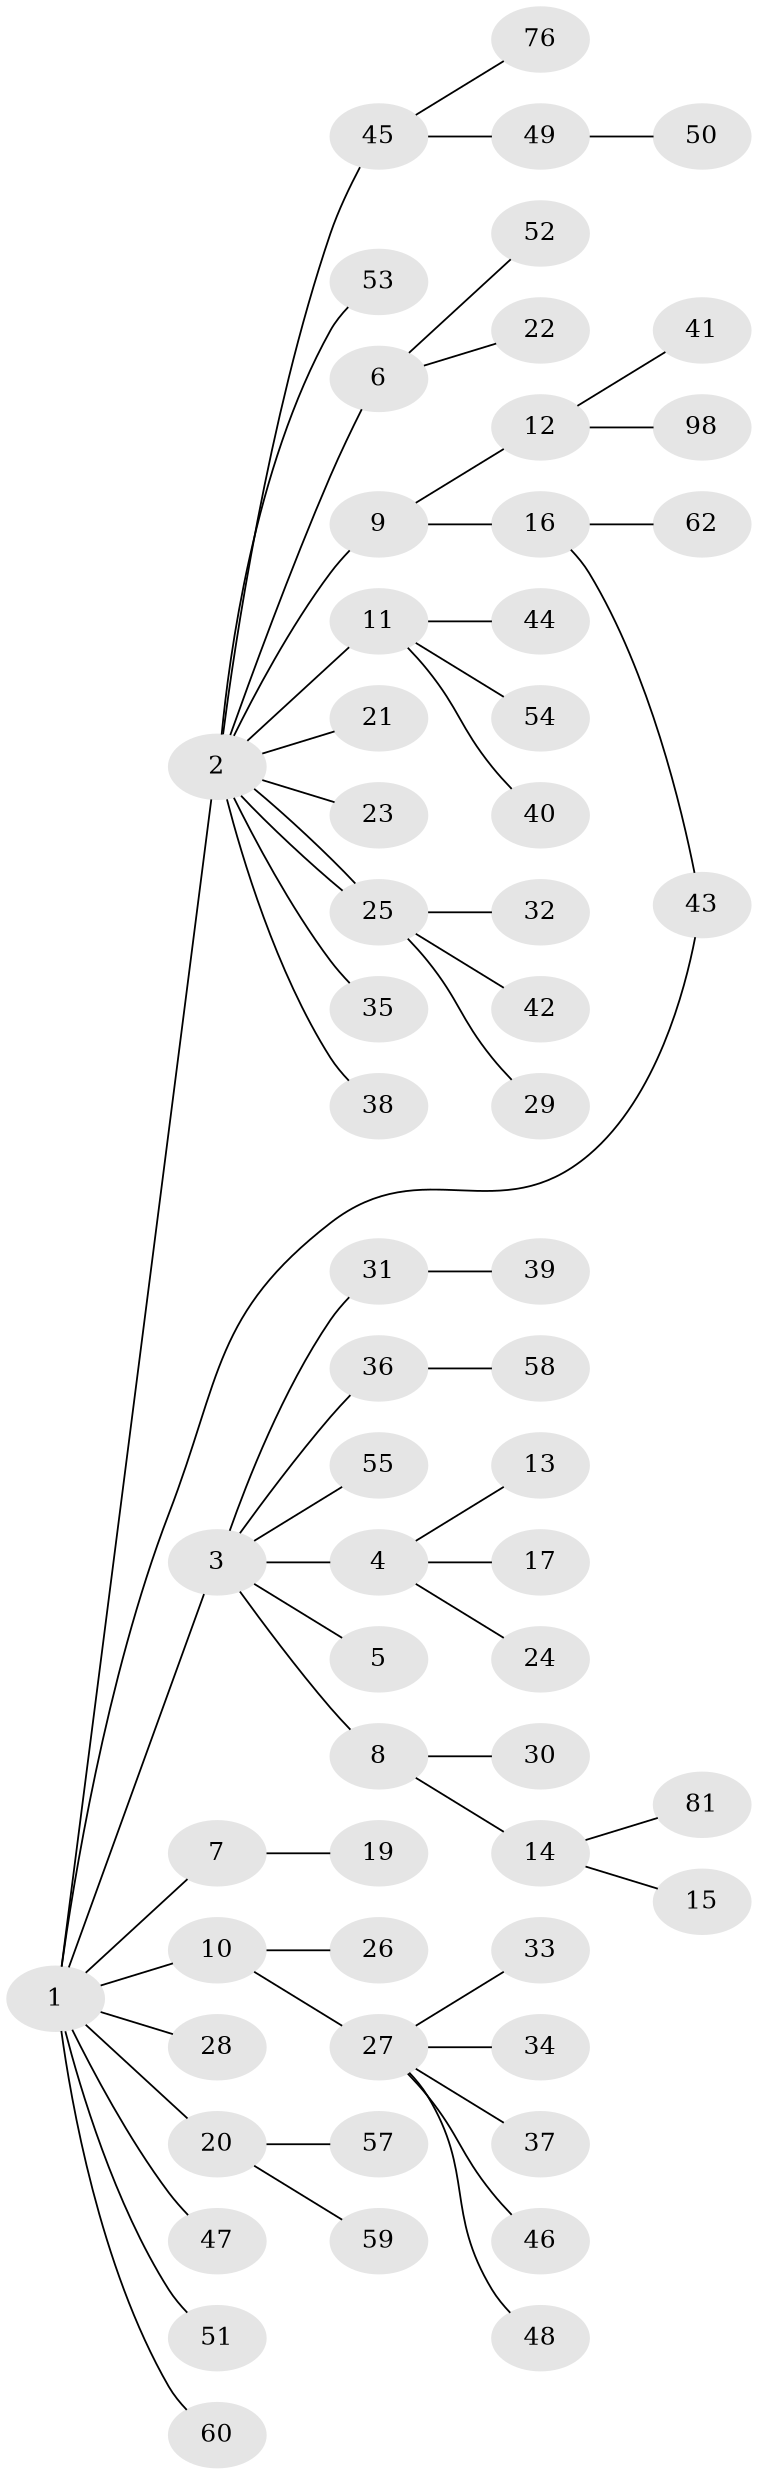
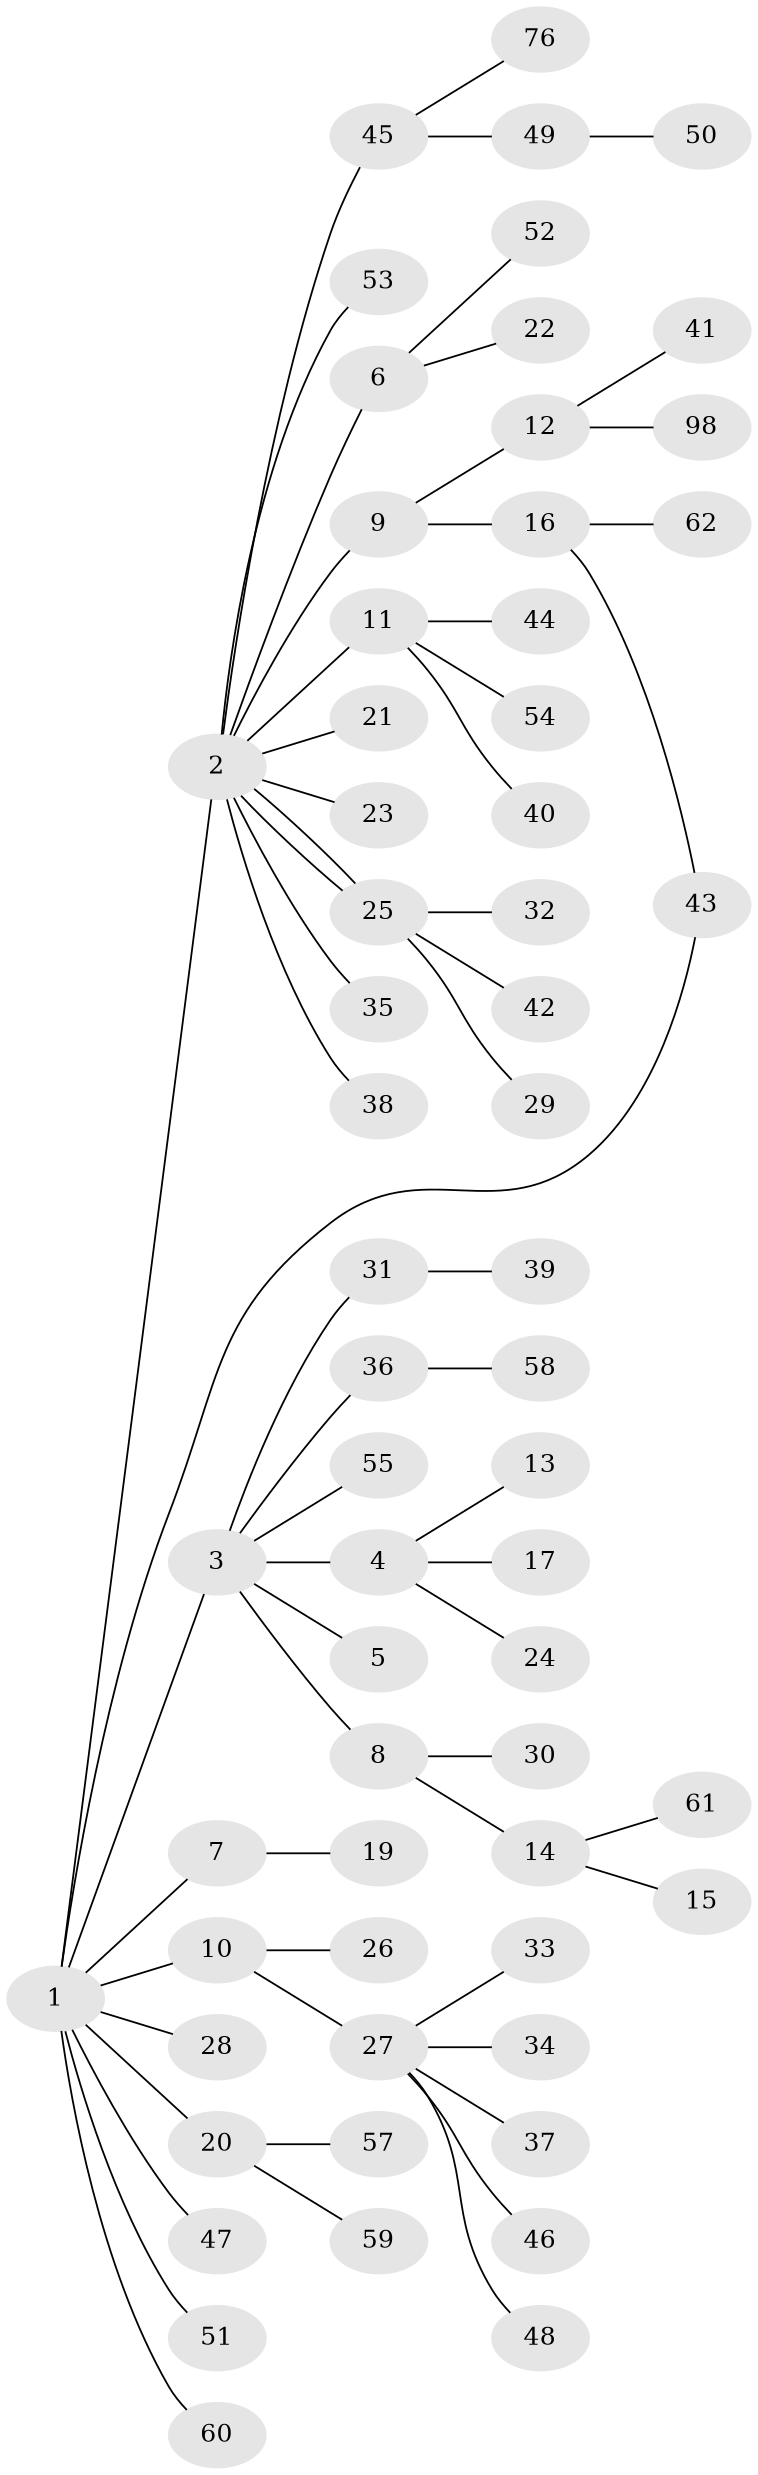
(702, 1805) -> (702, 1805)
